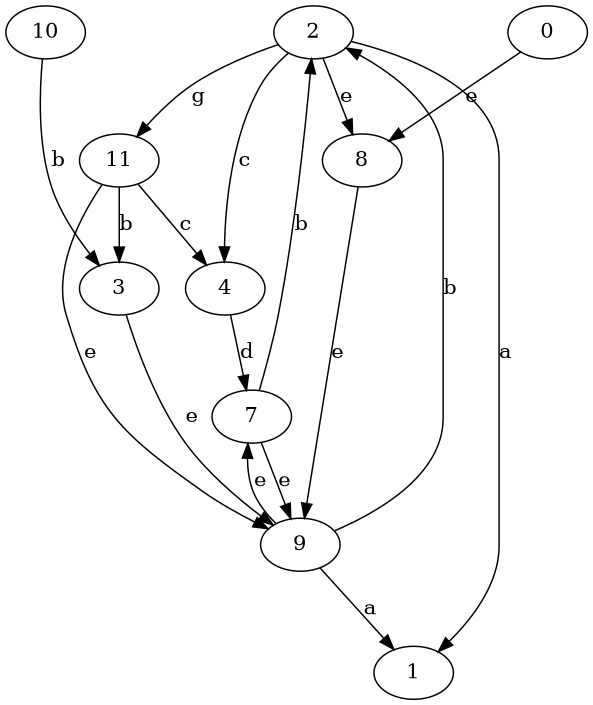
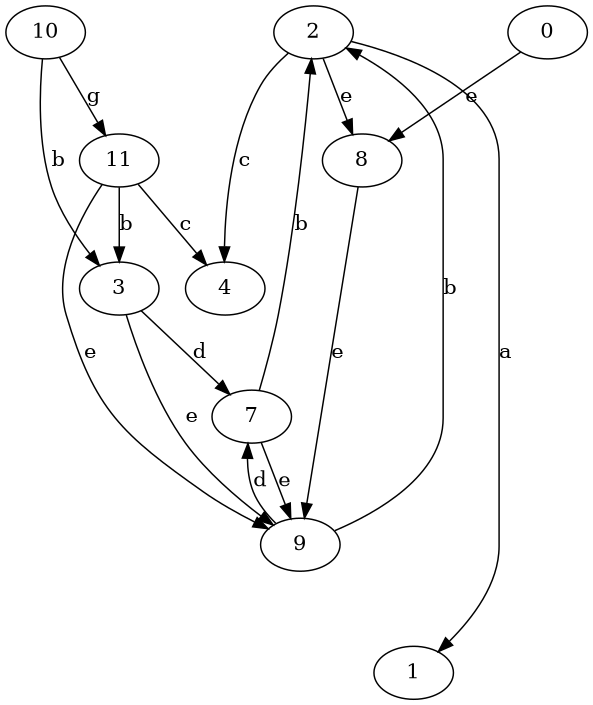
(207, 76) -> (79, 90)
(237, 345) -> (180, 347)
(261, 481) -> (261, 481)
(352, 603) -> none
